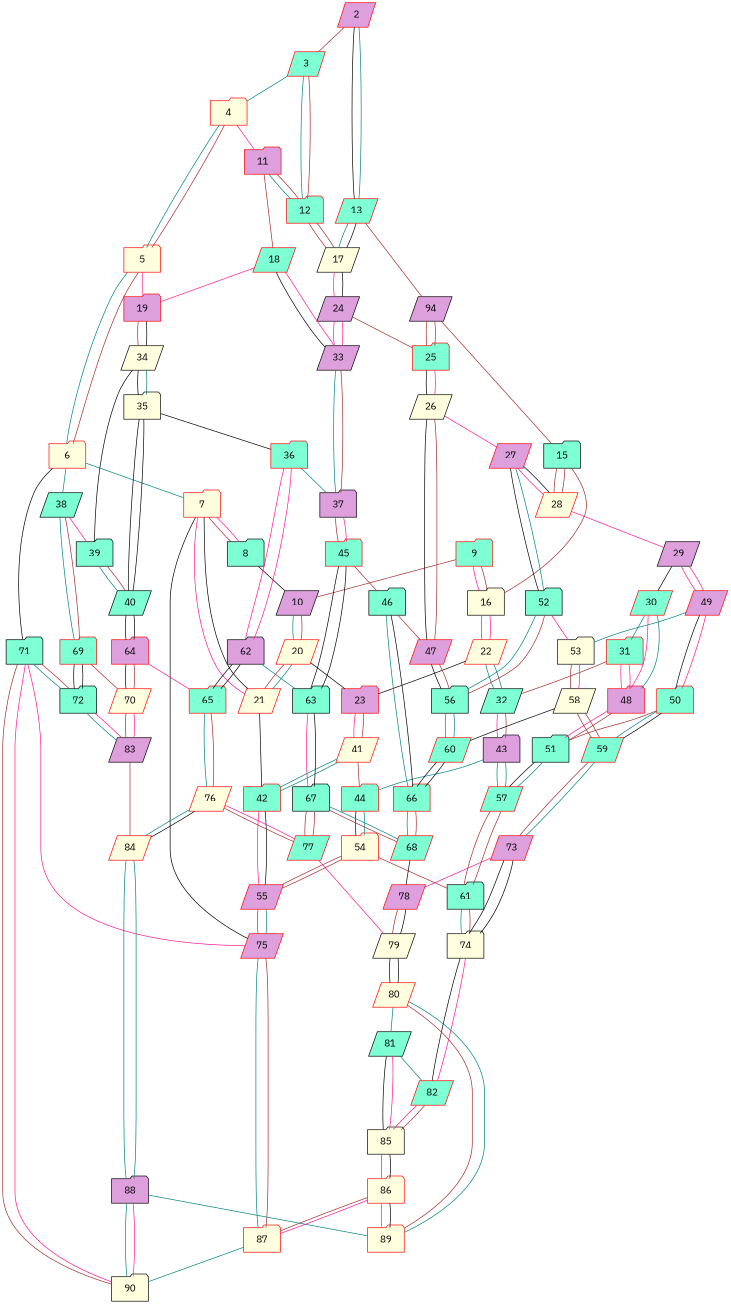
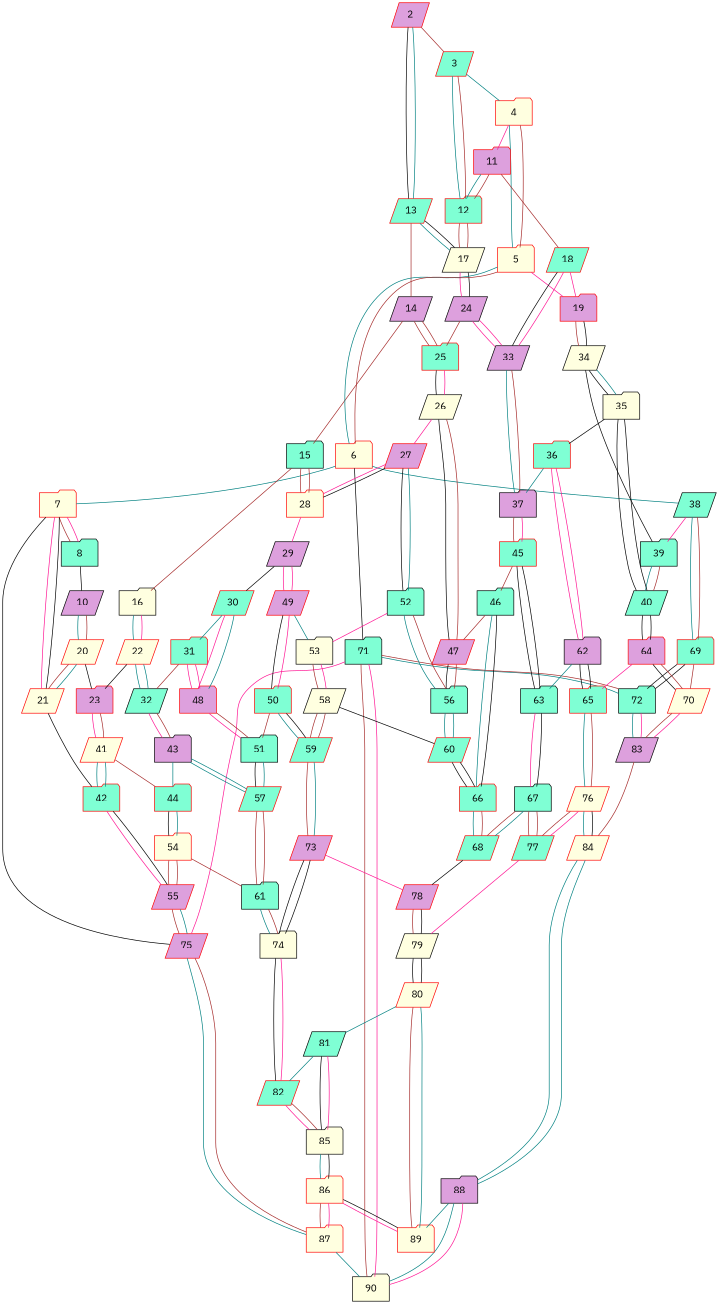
(431, 309) -> (411, 309)
(557, 505) -> (305, 505)
(474, 554) -> none
